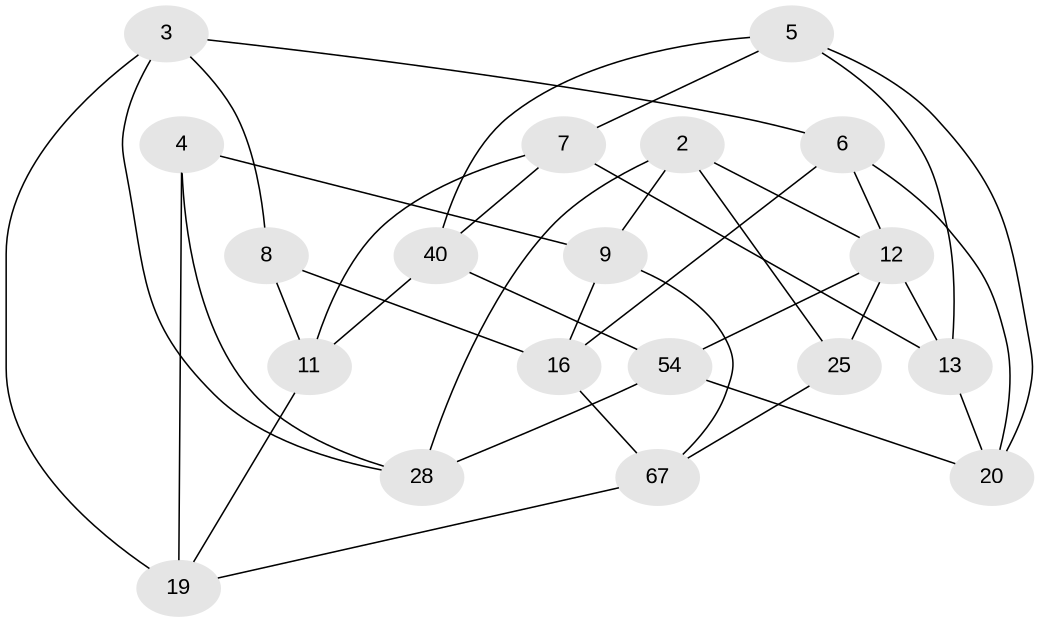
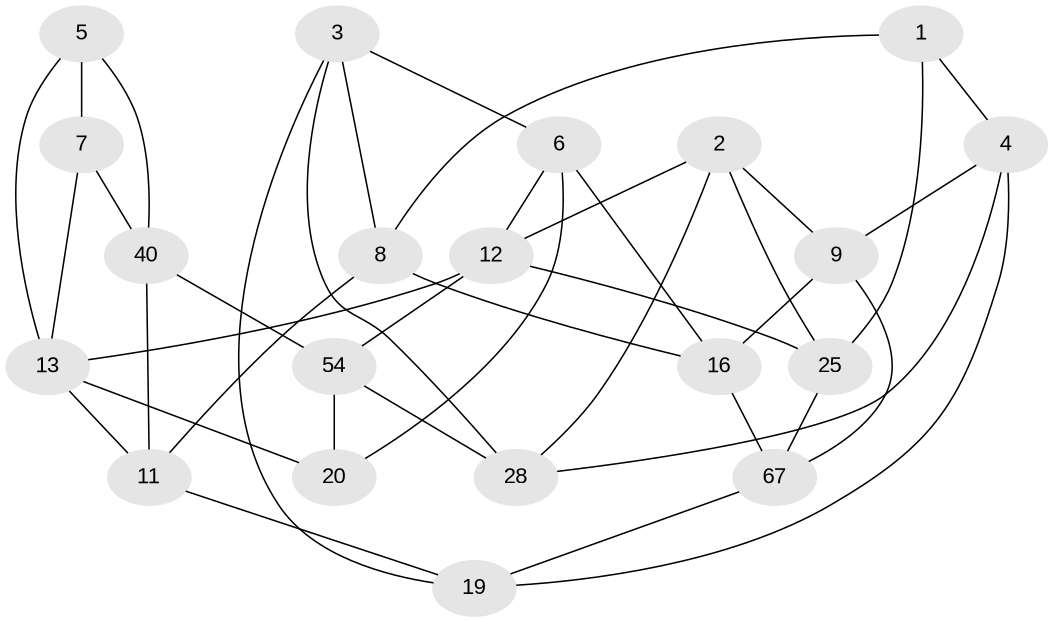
none -> (921, 34)
(1000, 214) -> none
(394, 217) -> (99, 422)
